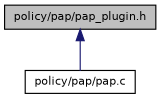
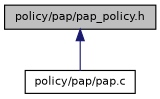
(80, 17) -> (80, 17)
